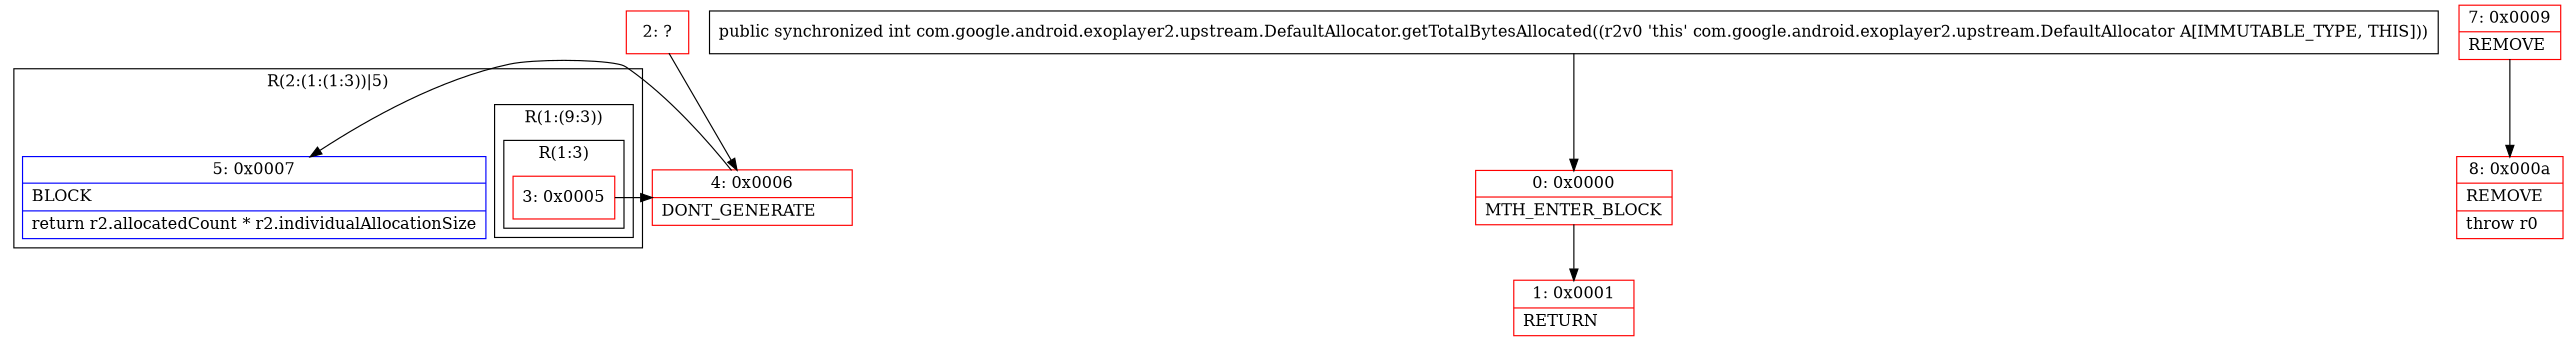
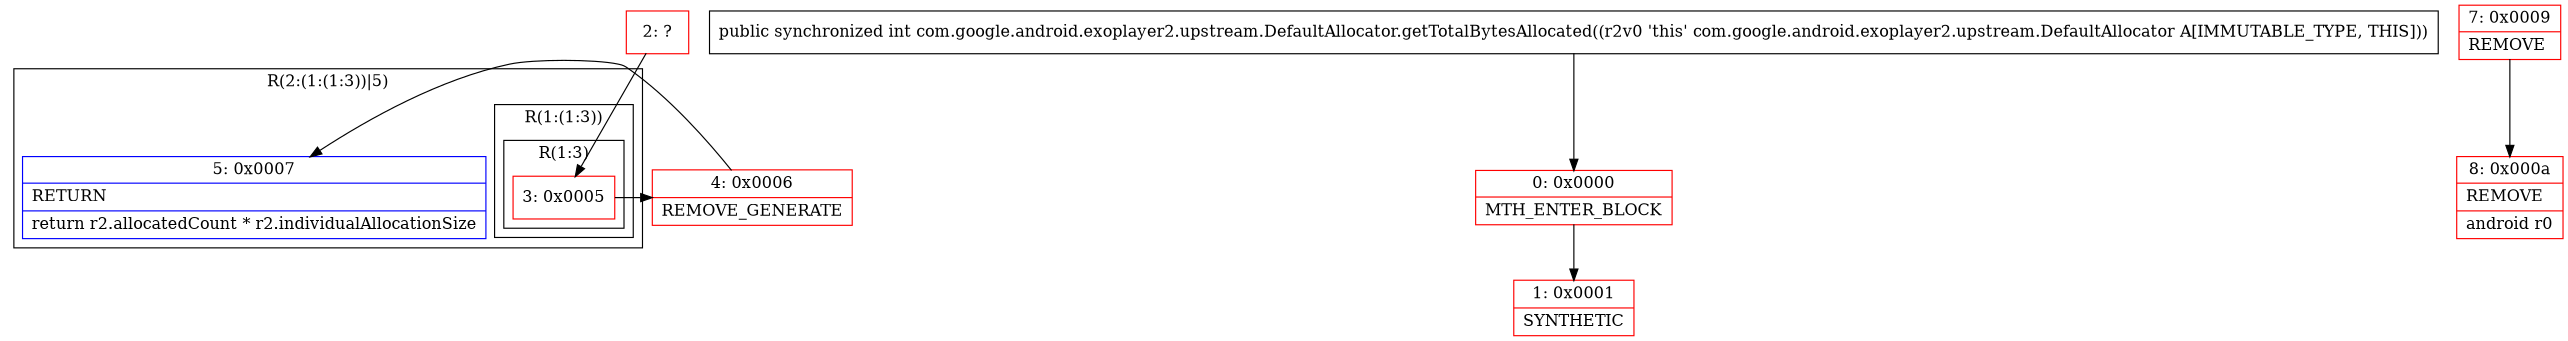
(700, 107) -> (612, 113)
(564, 118) -> (564, 118)
(62, 196) -> (69, 196)
(739, 211) -> (752, 211)
(2502, 224) -> (2510, 224)
(1561, 321) -> (1574, 321)
